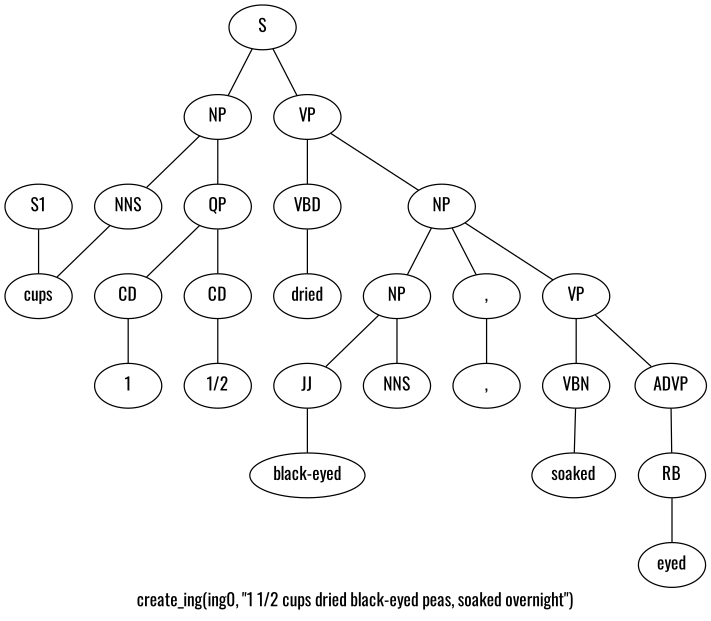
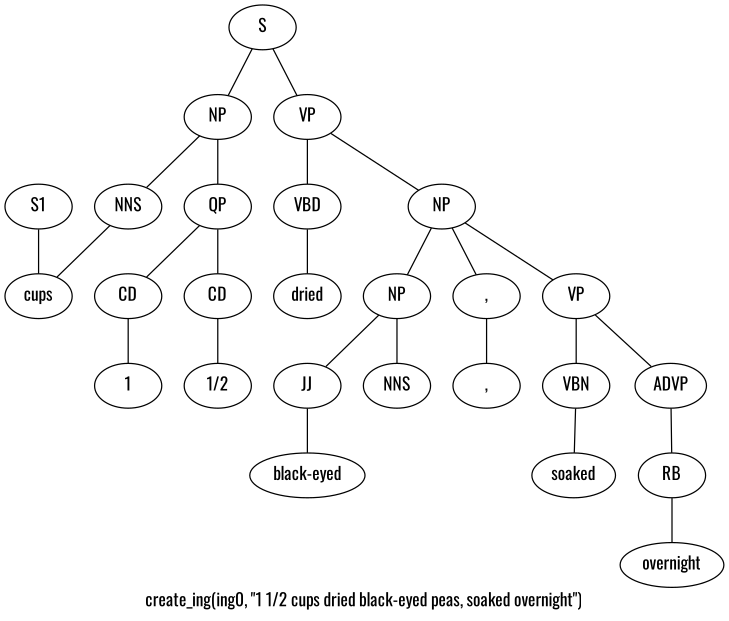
(672, 565) -> (672, 565)
